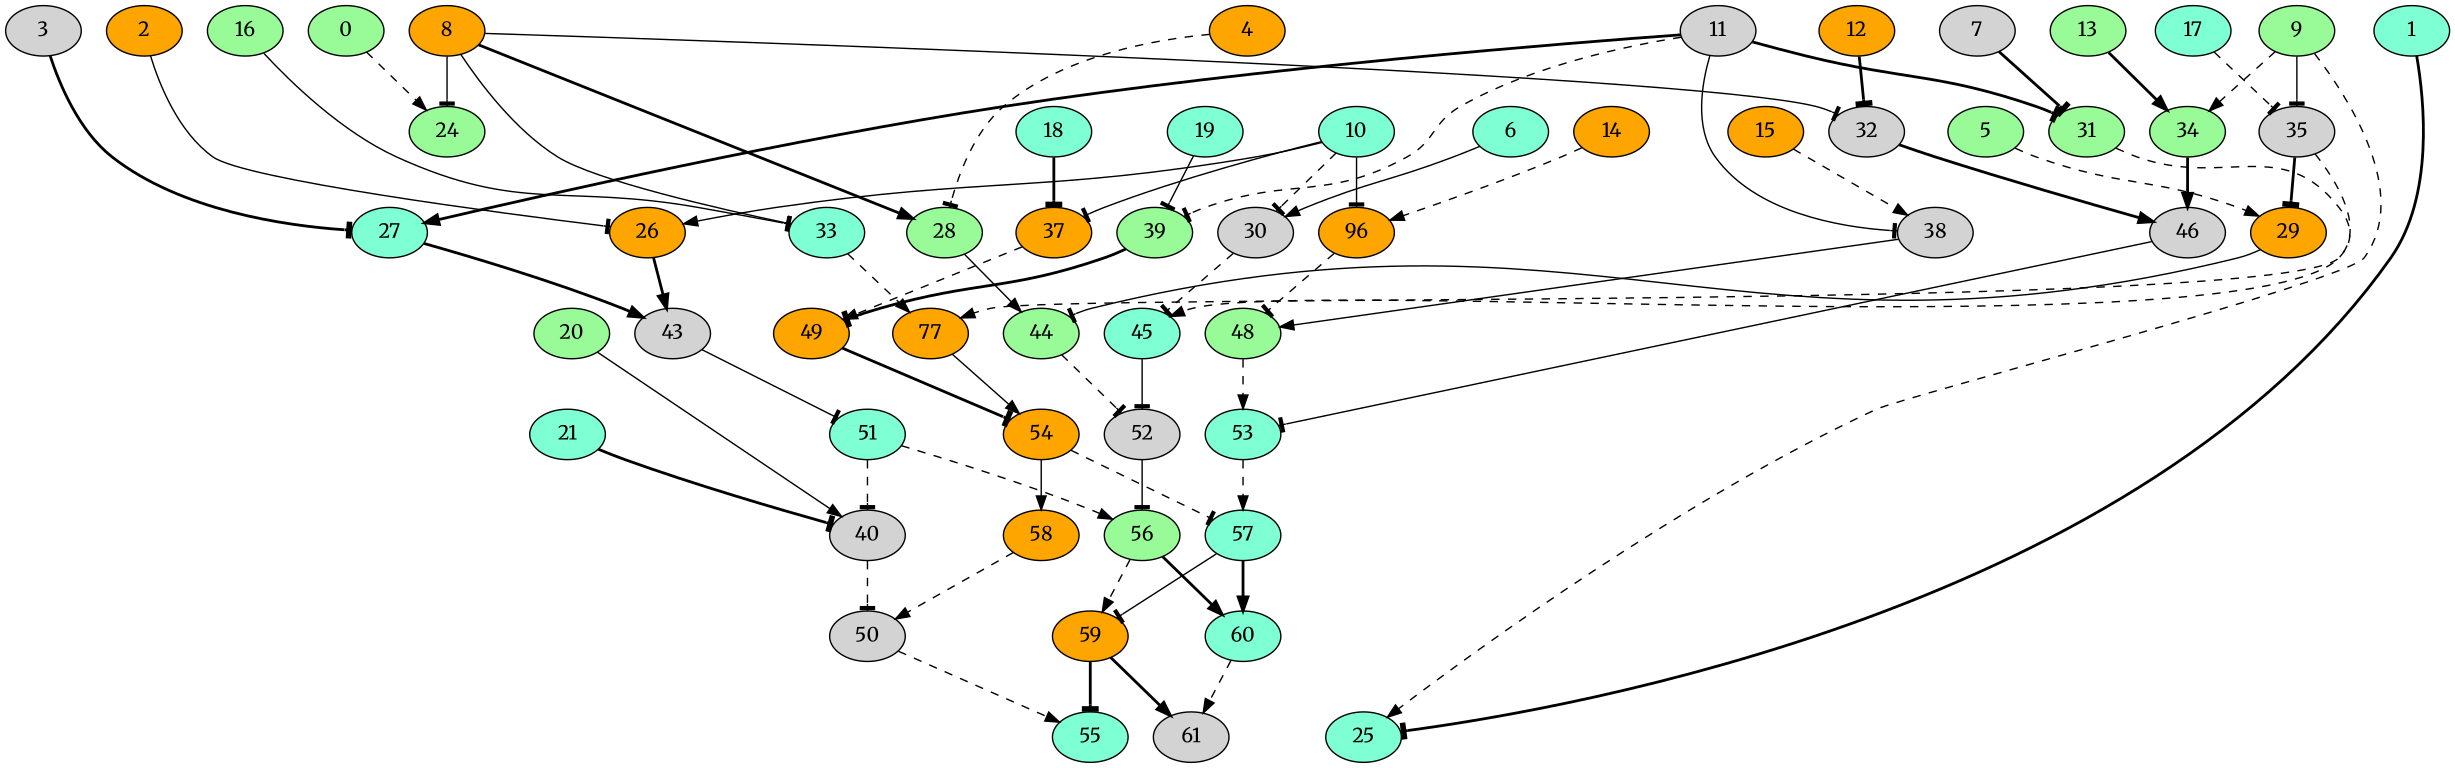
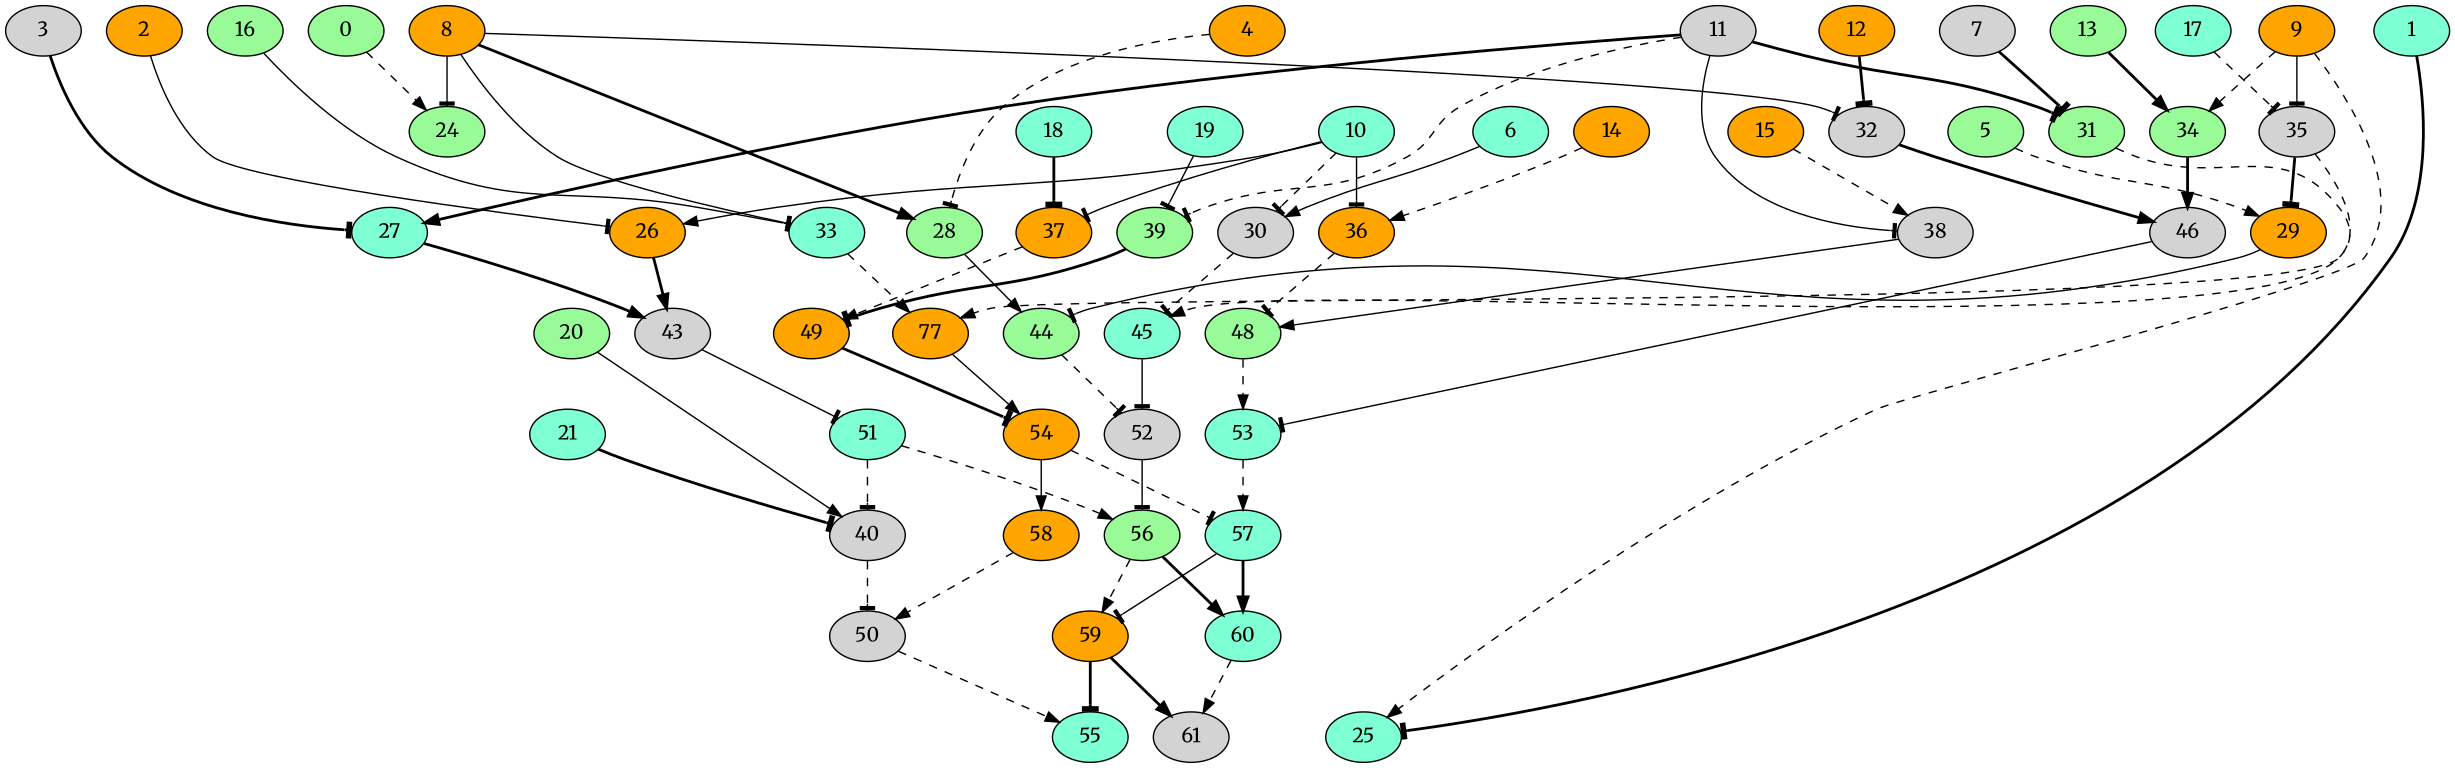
(2297, 31) -> (2297, 31)
(1357, 233) -> (1357, 233)
